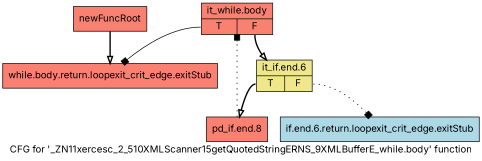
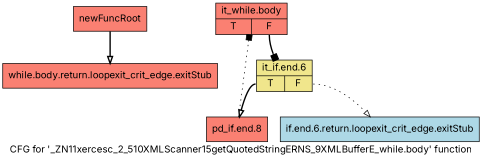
(162, 37) -> none
(257, 45) -> (270, 44)
(342, 93) -> (342, 93)
